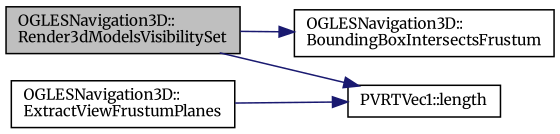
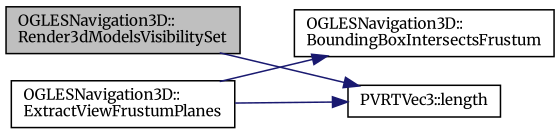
(260, 32) -> (259, 72)
(424, 101) -> (424, 101)
